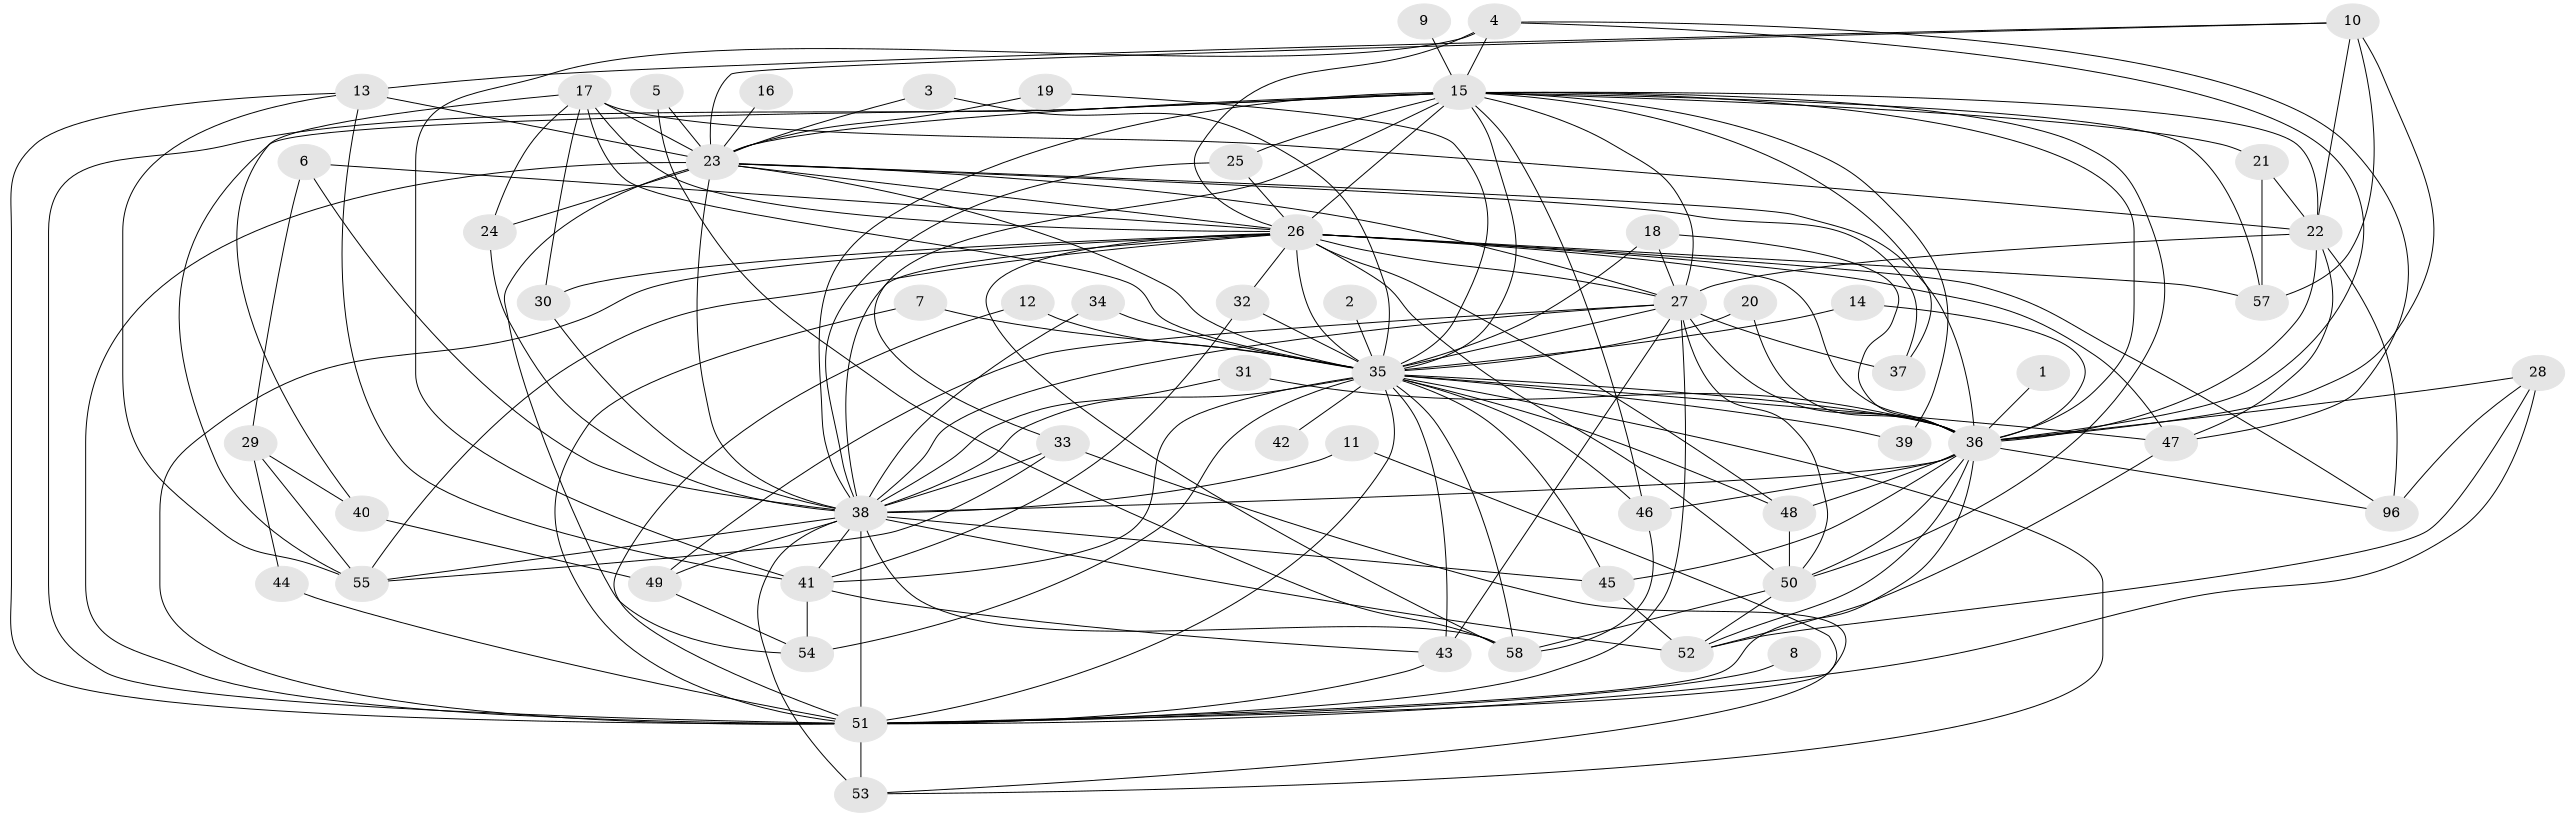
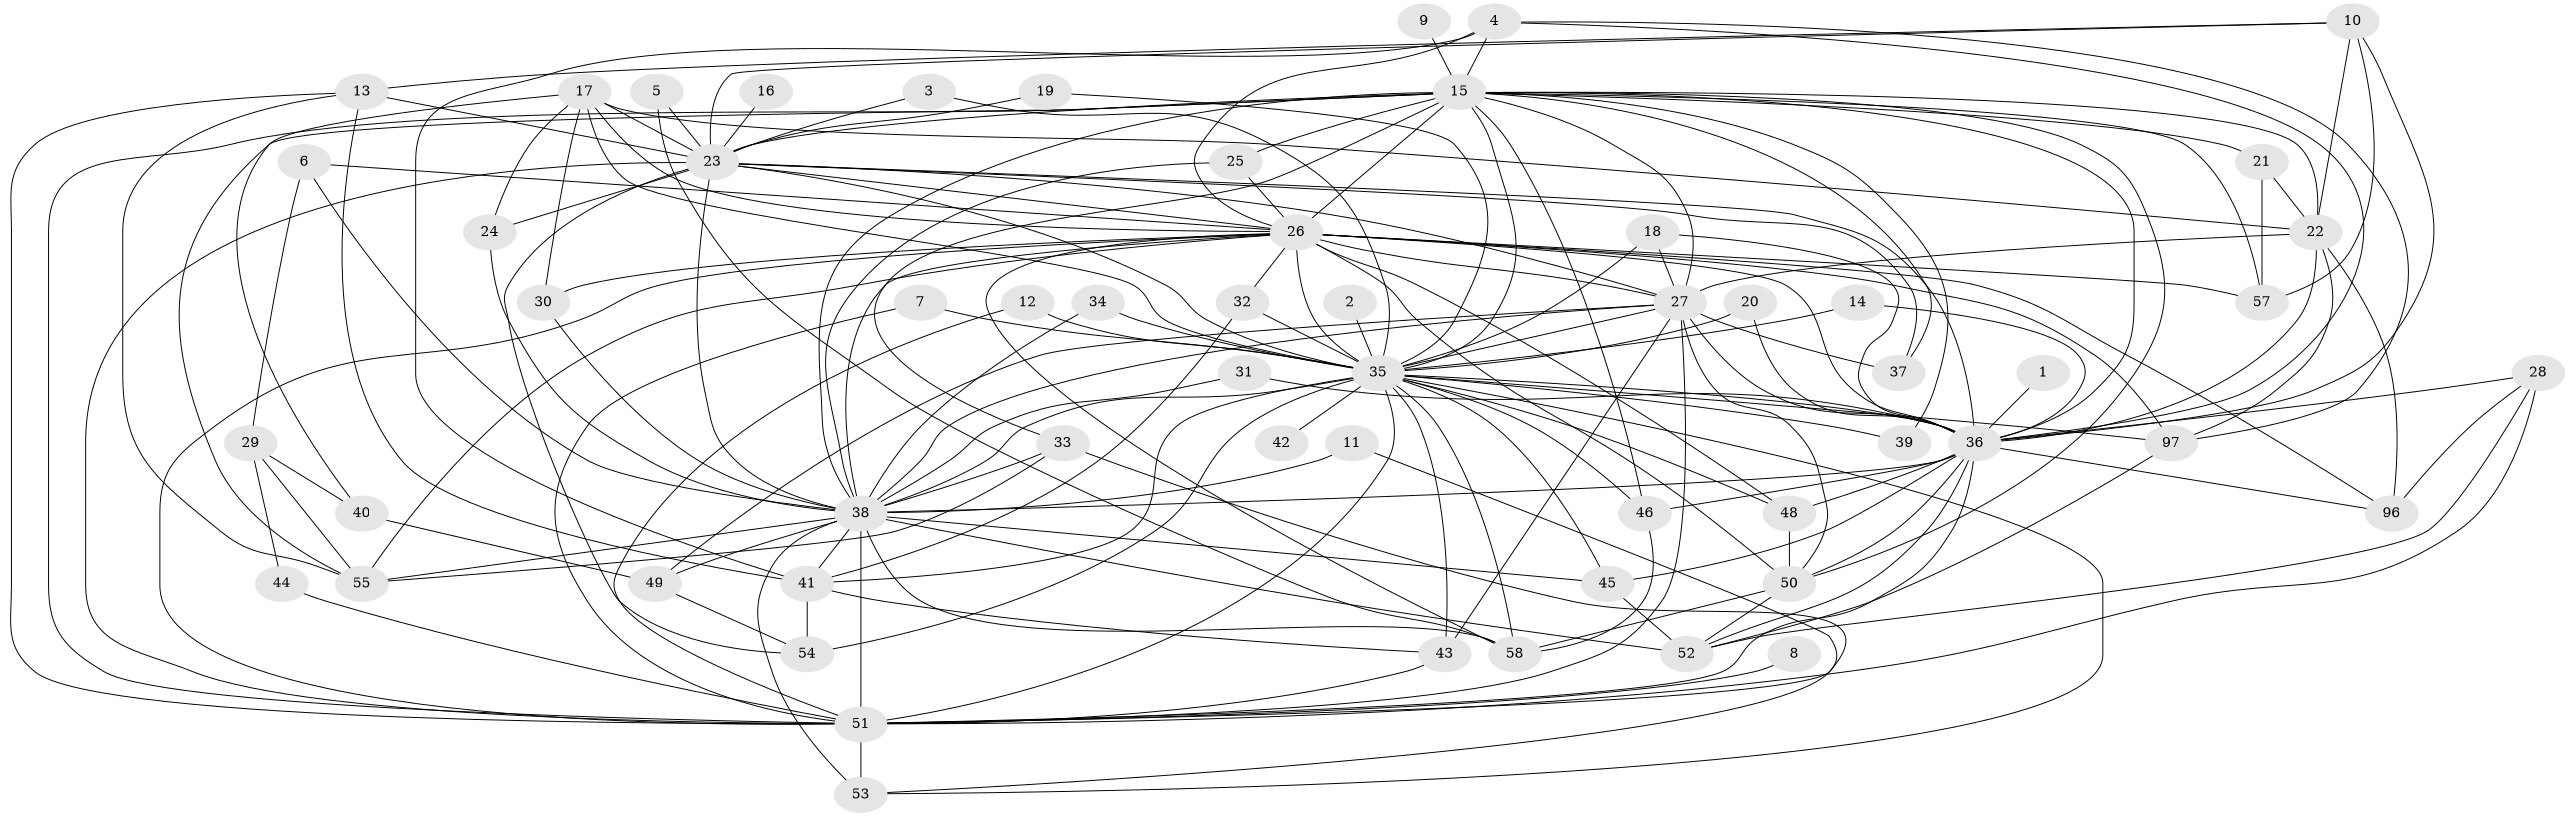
(2171, 443) -> (2171, 443)
